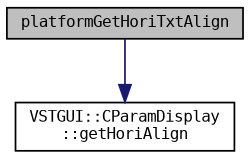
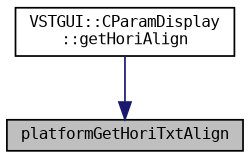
(125, 62) -> (125, 79)
